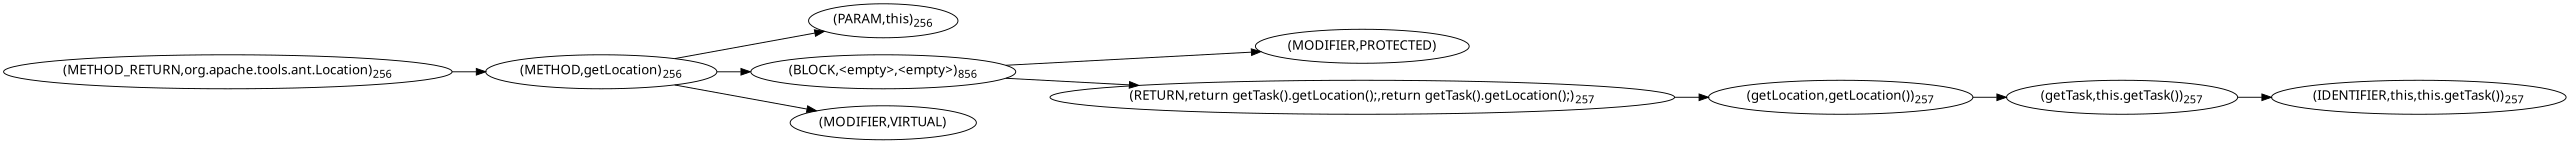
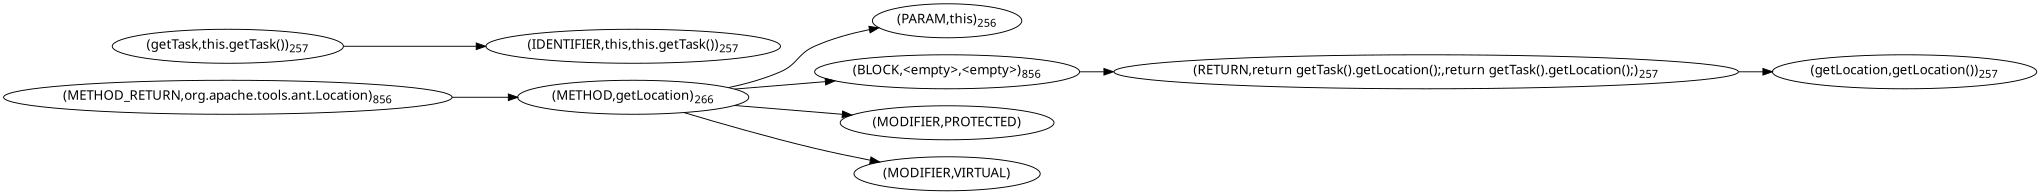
(1128, 59) -> (788, 110)
(383, 70) -> (383, 96)
(673, 70) -> (704, 96)
(1985, 97) -> none
